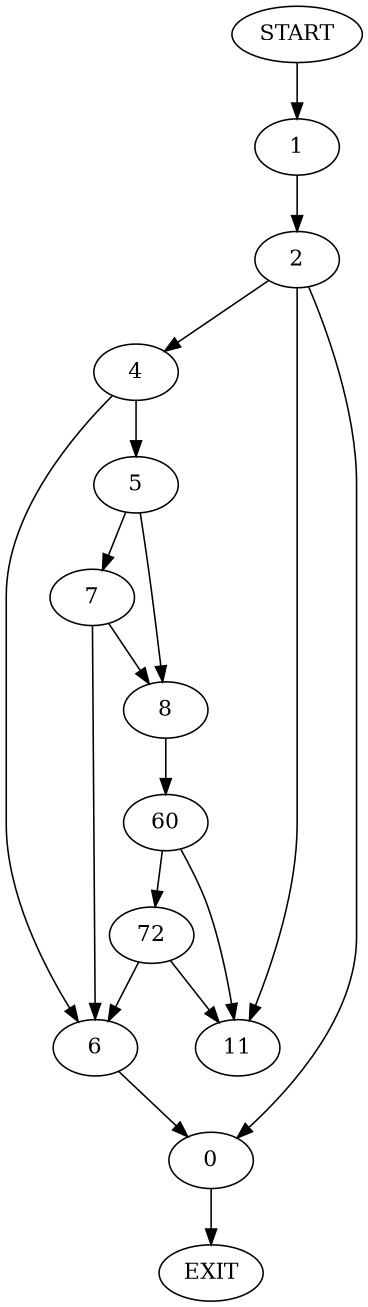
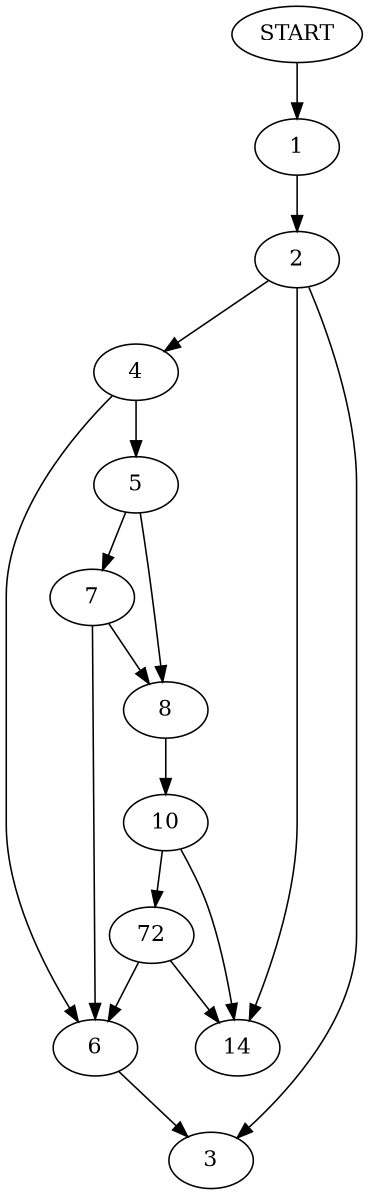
(166, 823) -> (166, 823)
(238, 1048) -> (238, 1048)
(211, 1160) -> (211, 1160)
(211, 1273) -> none
